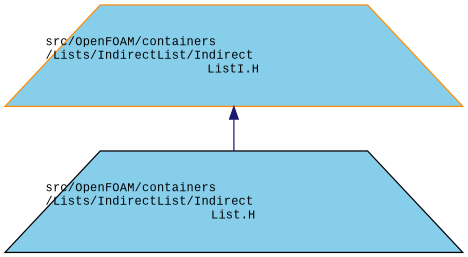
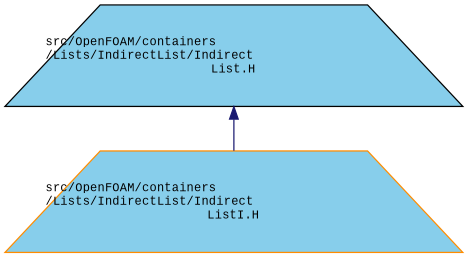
(234, 135) -> (234, 135)
